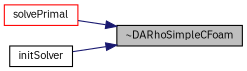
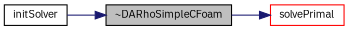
(92, 23) -> (246, 15)
